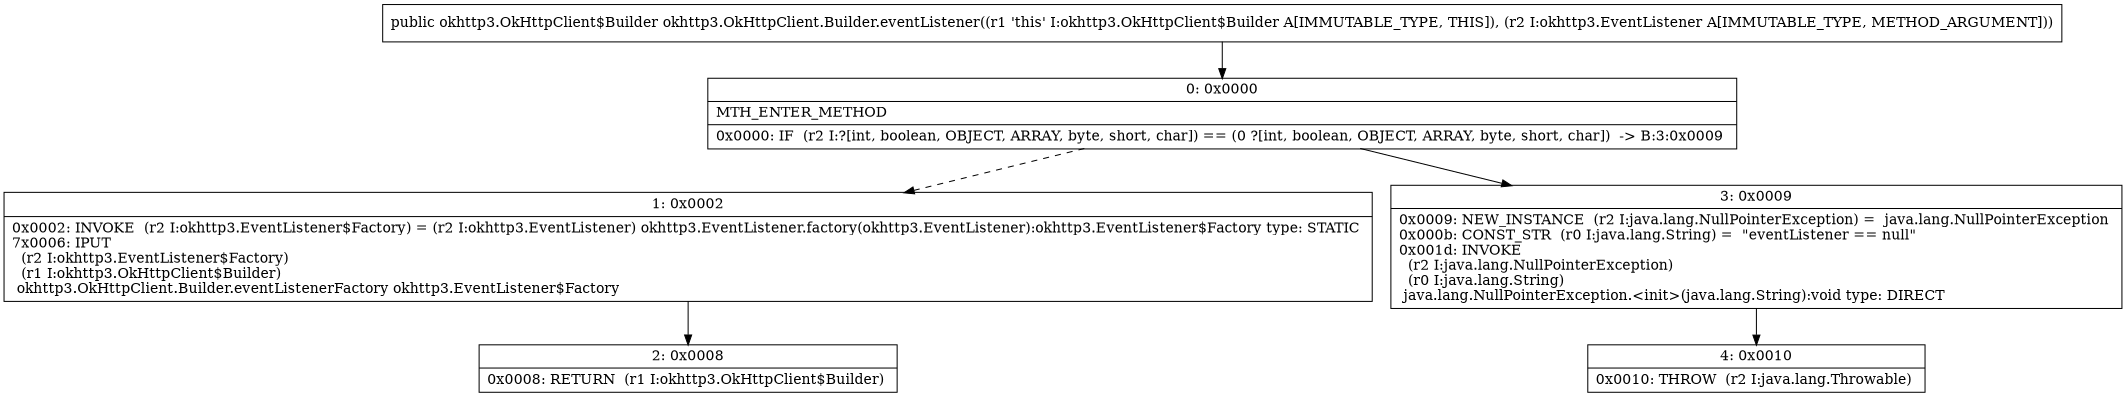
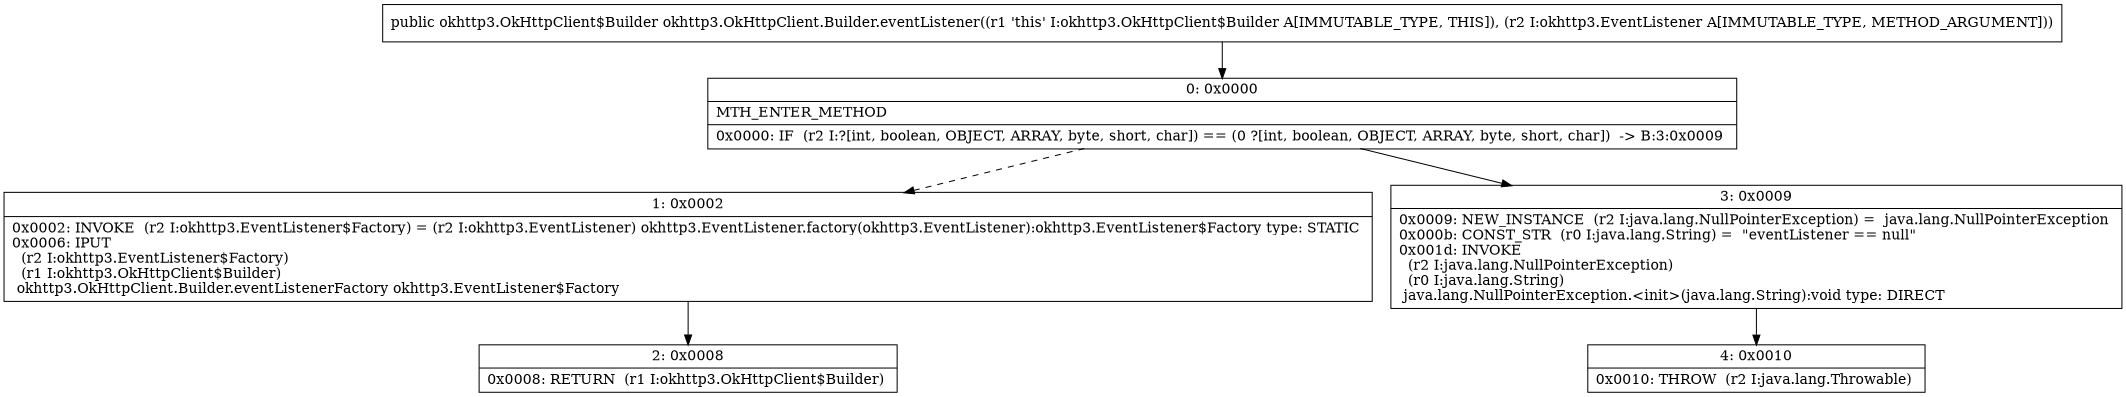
(66, 243) -> (66, 243)
